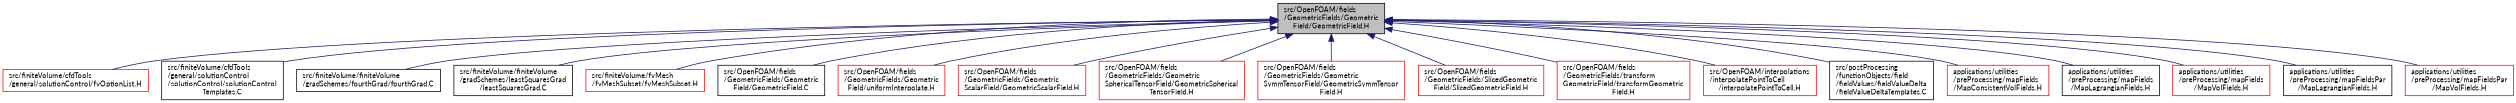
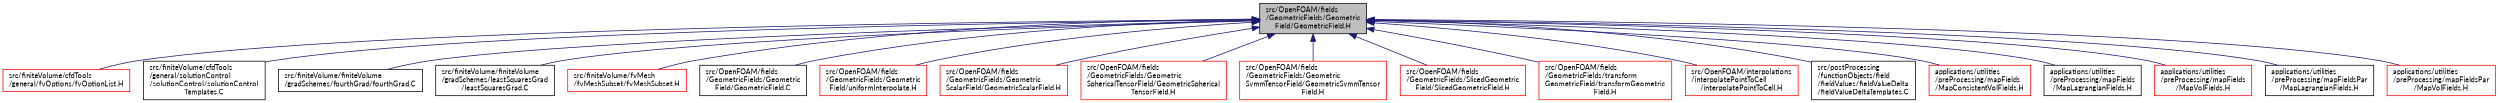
(76, 80) -> (66, 80)
